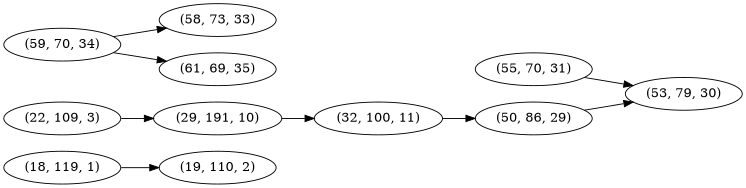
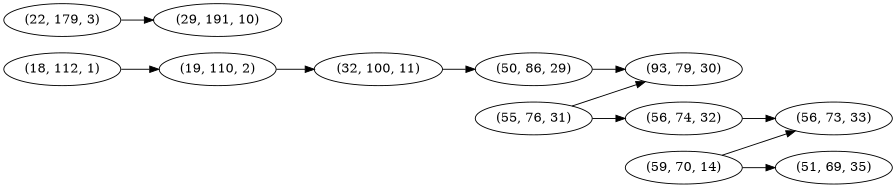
(218, 20) -> (834, 118)
(62, 45) -> (684, 168)
(218, 69) -> (834, 168)
(534, 69) -> (534, 118)
(684, 94) -> (684, 69)
(62, 118) -> (62, 20)
(293, 118) -> (291, 69)
none -> (684, 118)
(62, 168) -> (62, 69)
